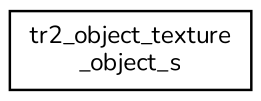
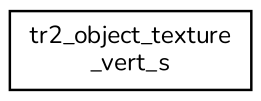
(131, 51) -> (131, 51)
